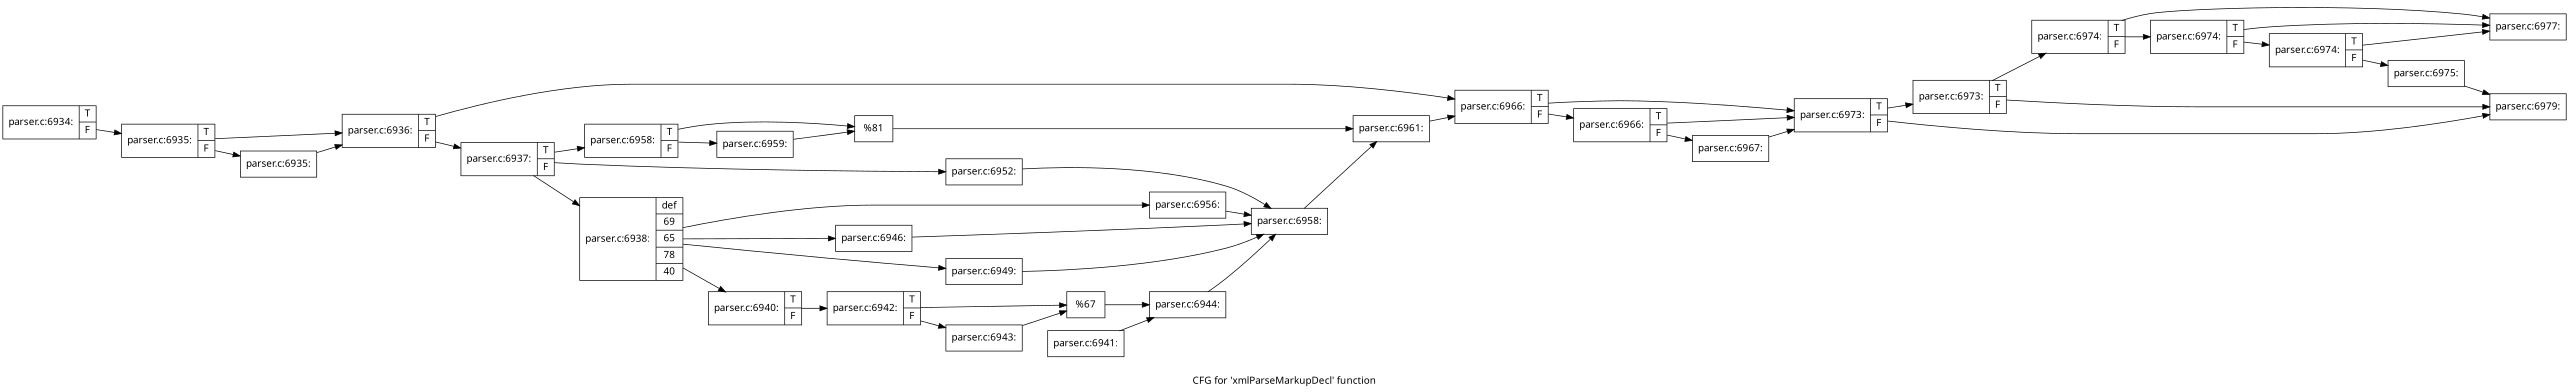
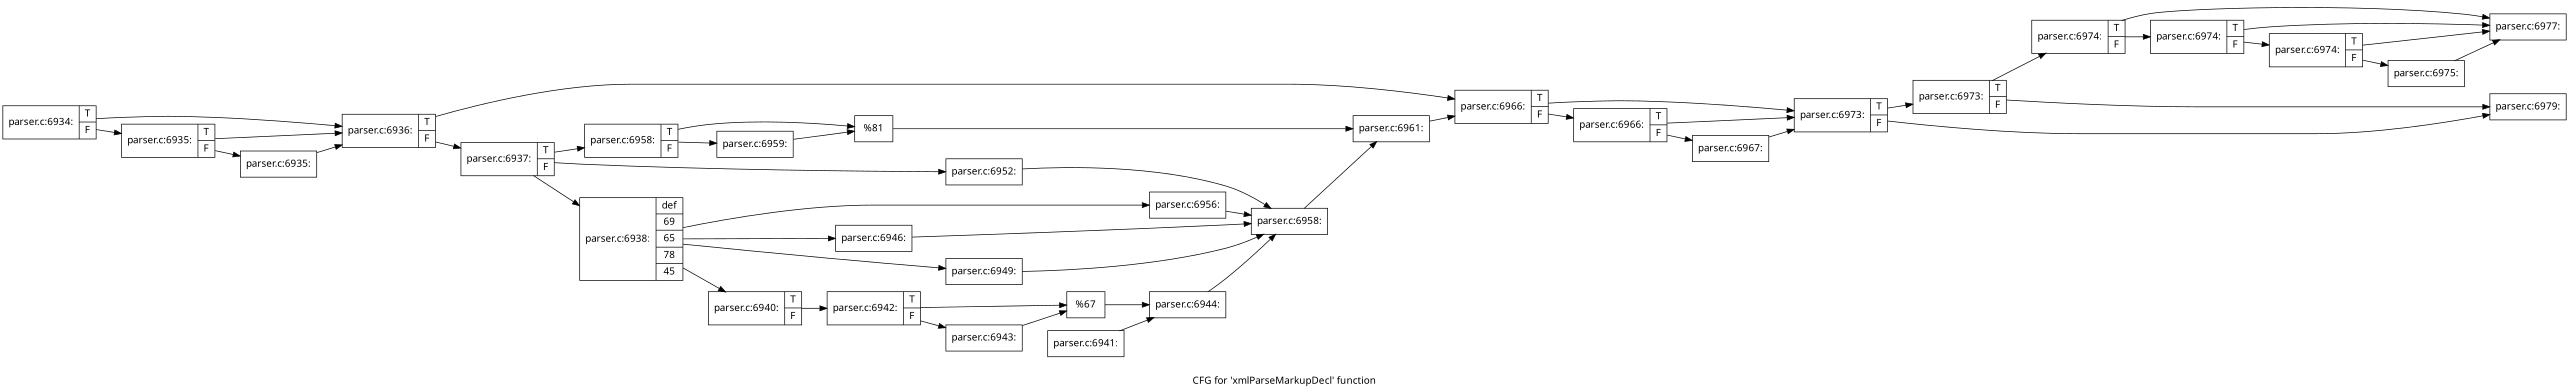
(2474, 89) -> (2474, 52)
none -> (216, 117)
(669, 272) -> (669, 272)
